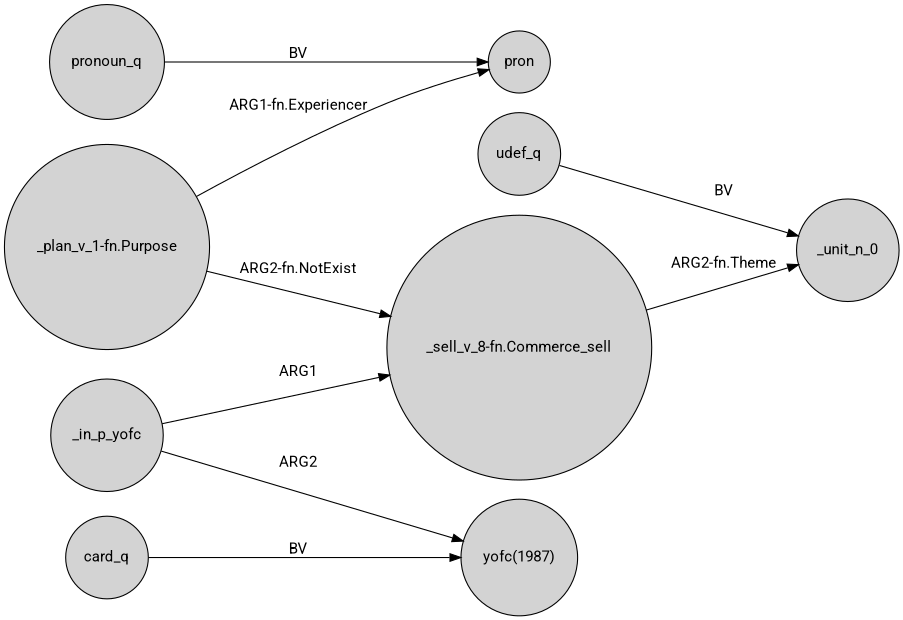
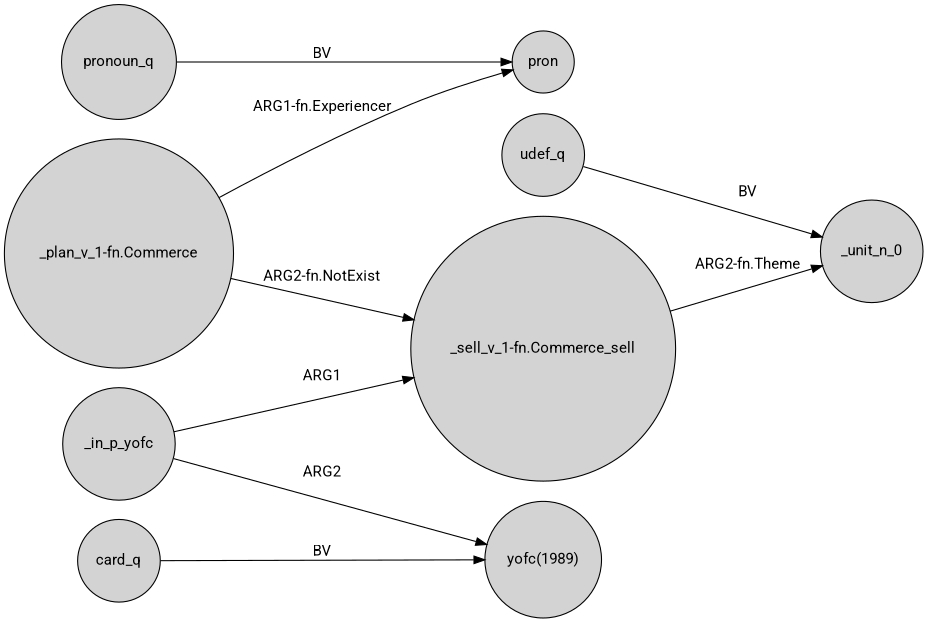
(107, 247) -> (119, 253)
(519, 348) -> (543, 349)
(519, 558) -> (543, 560)
